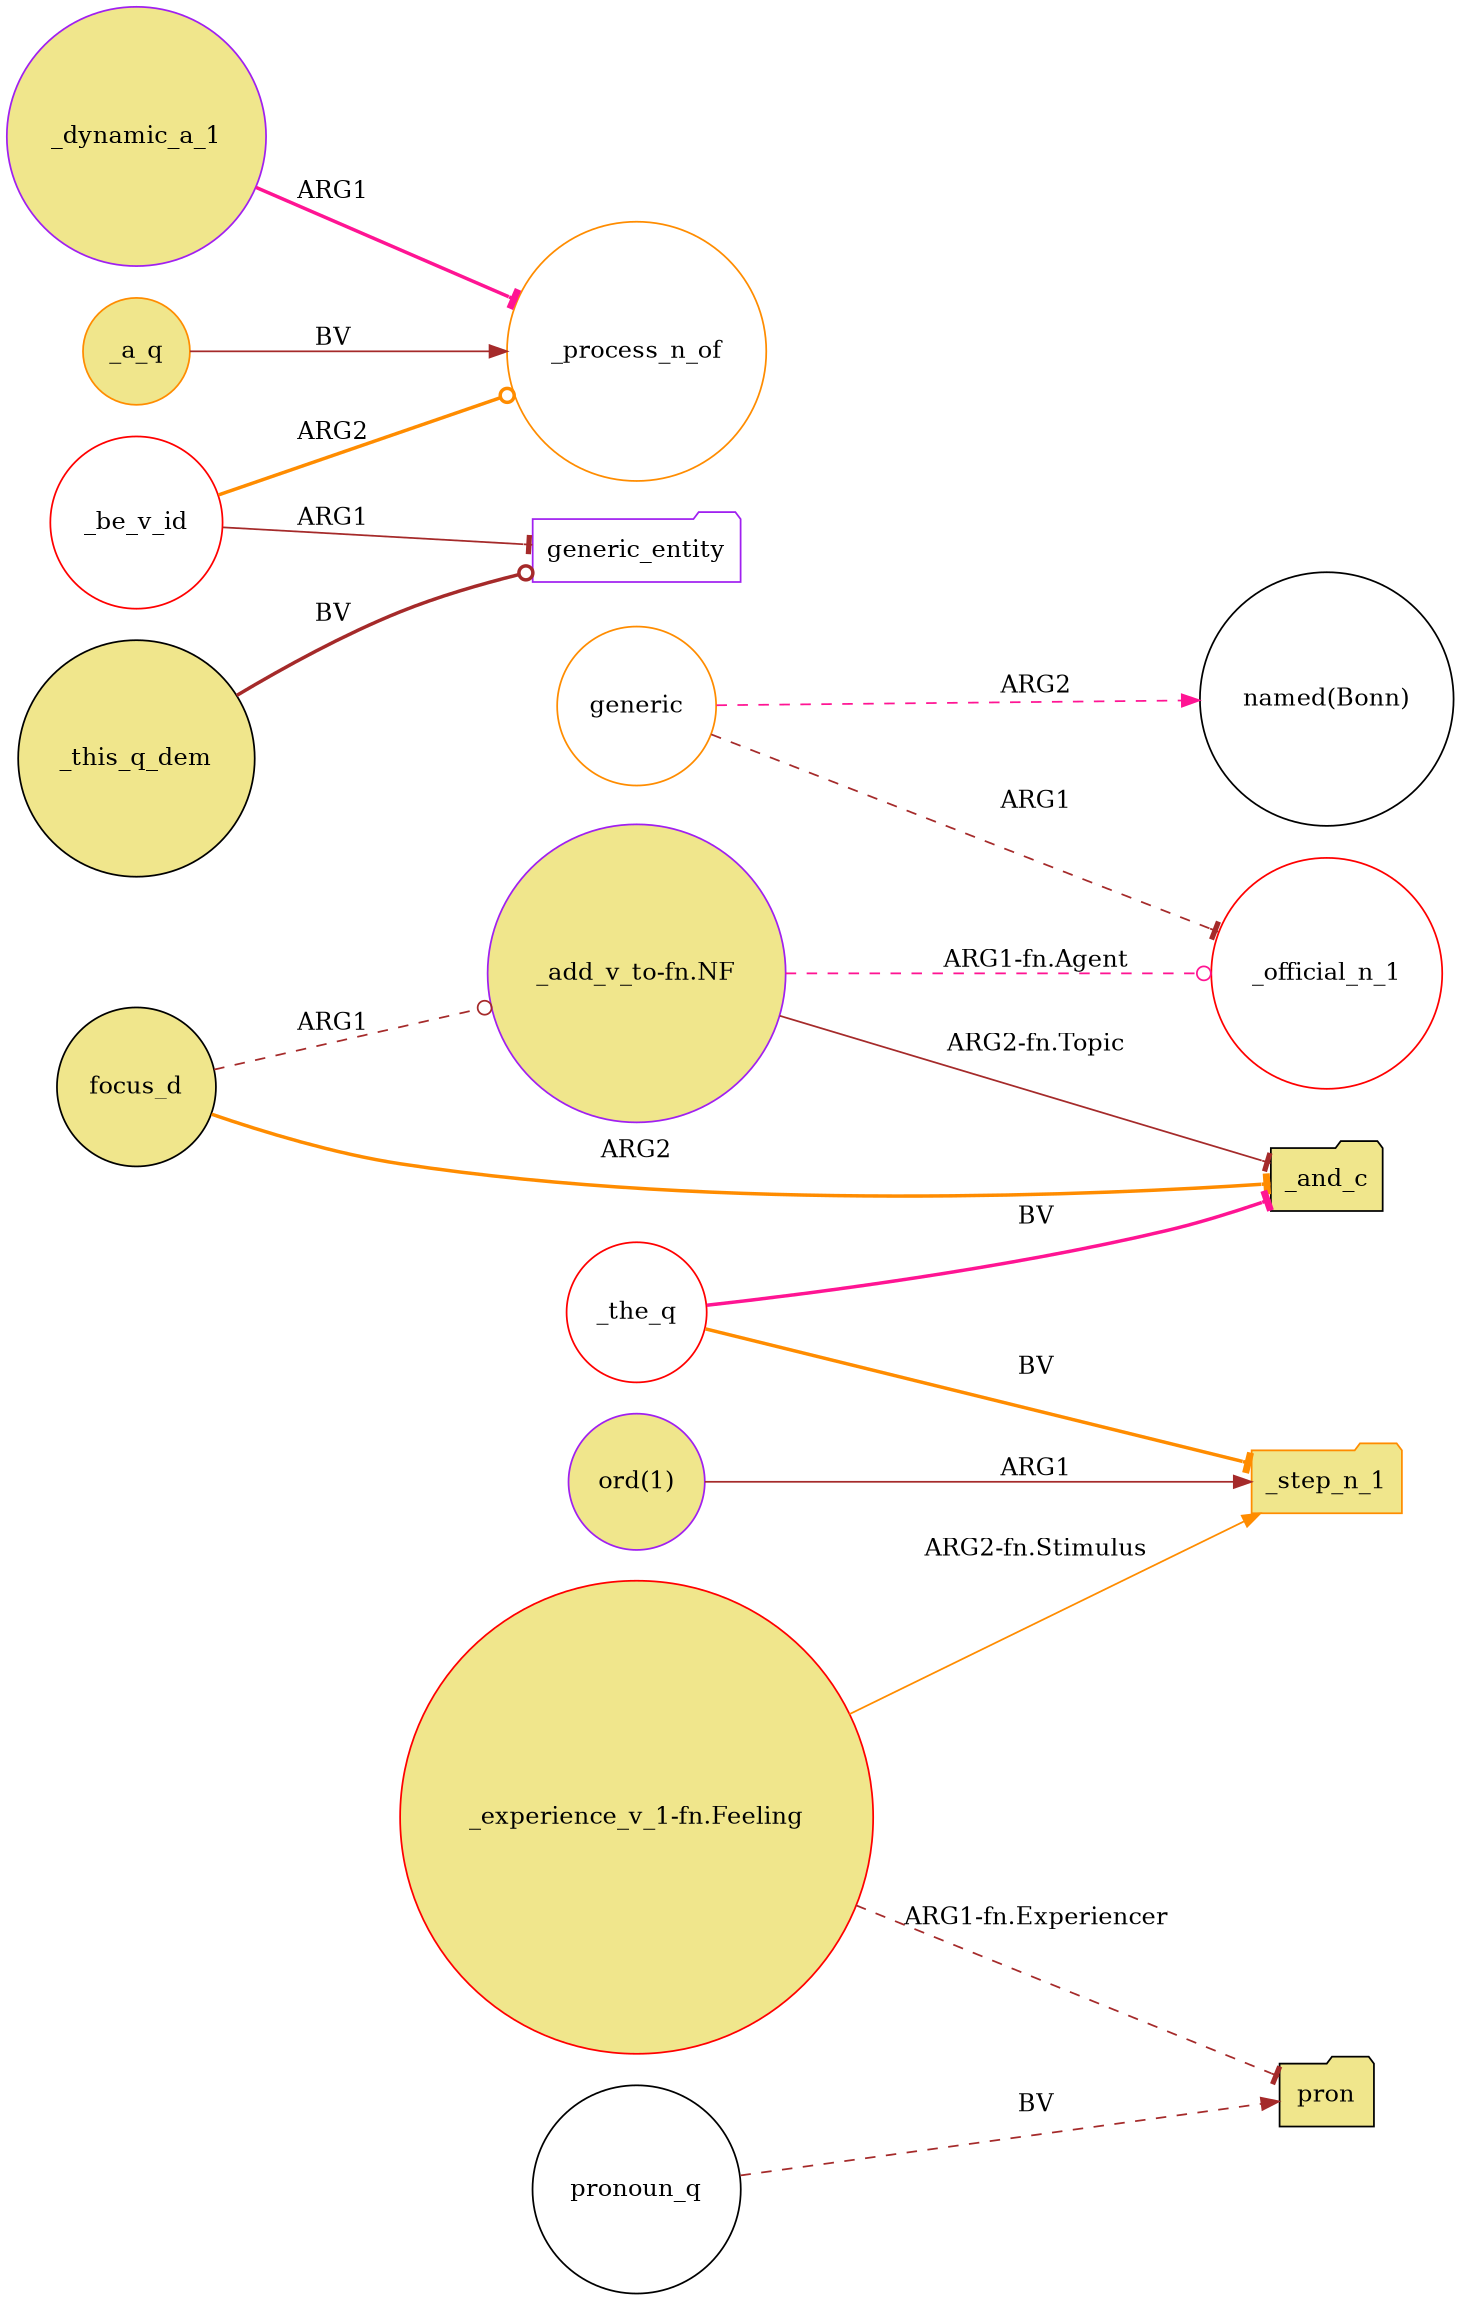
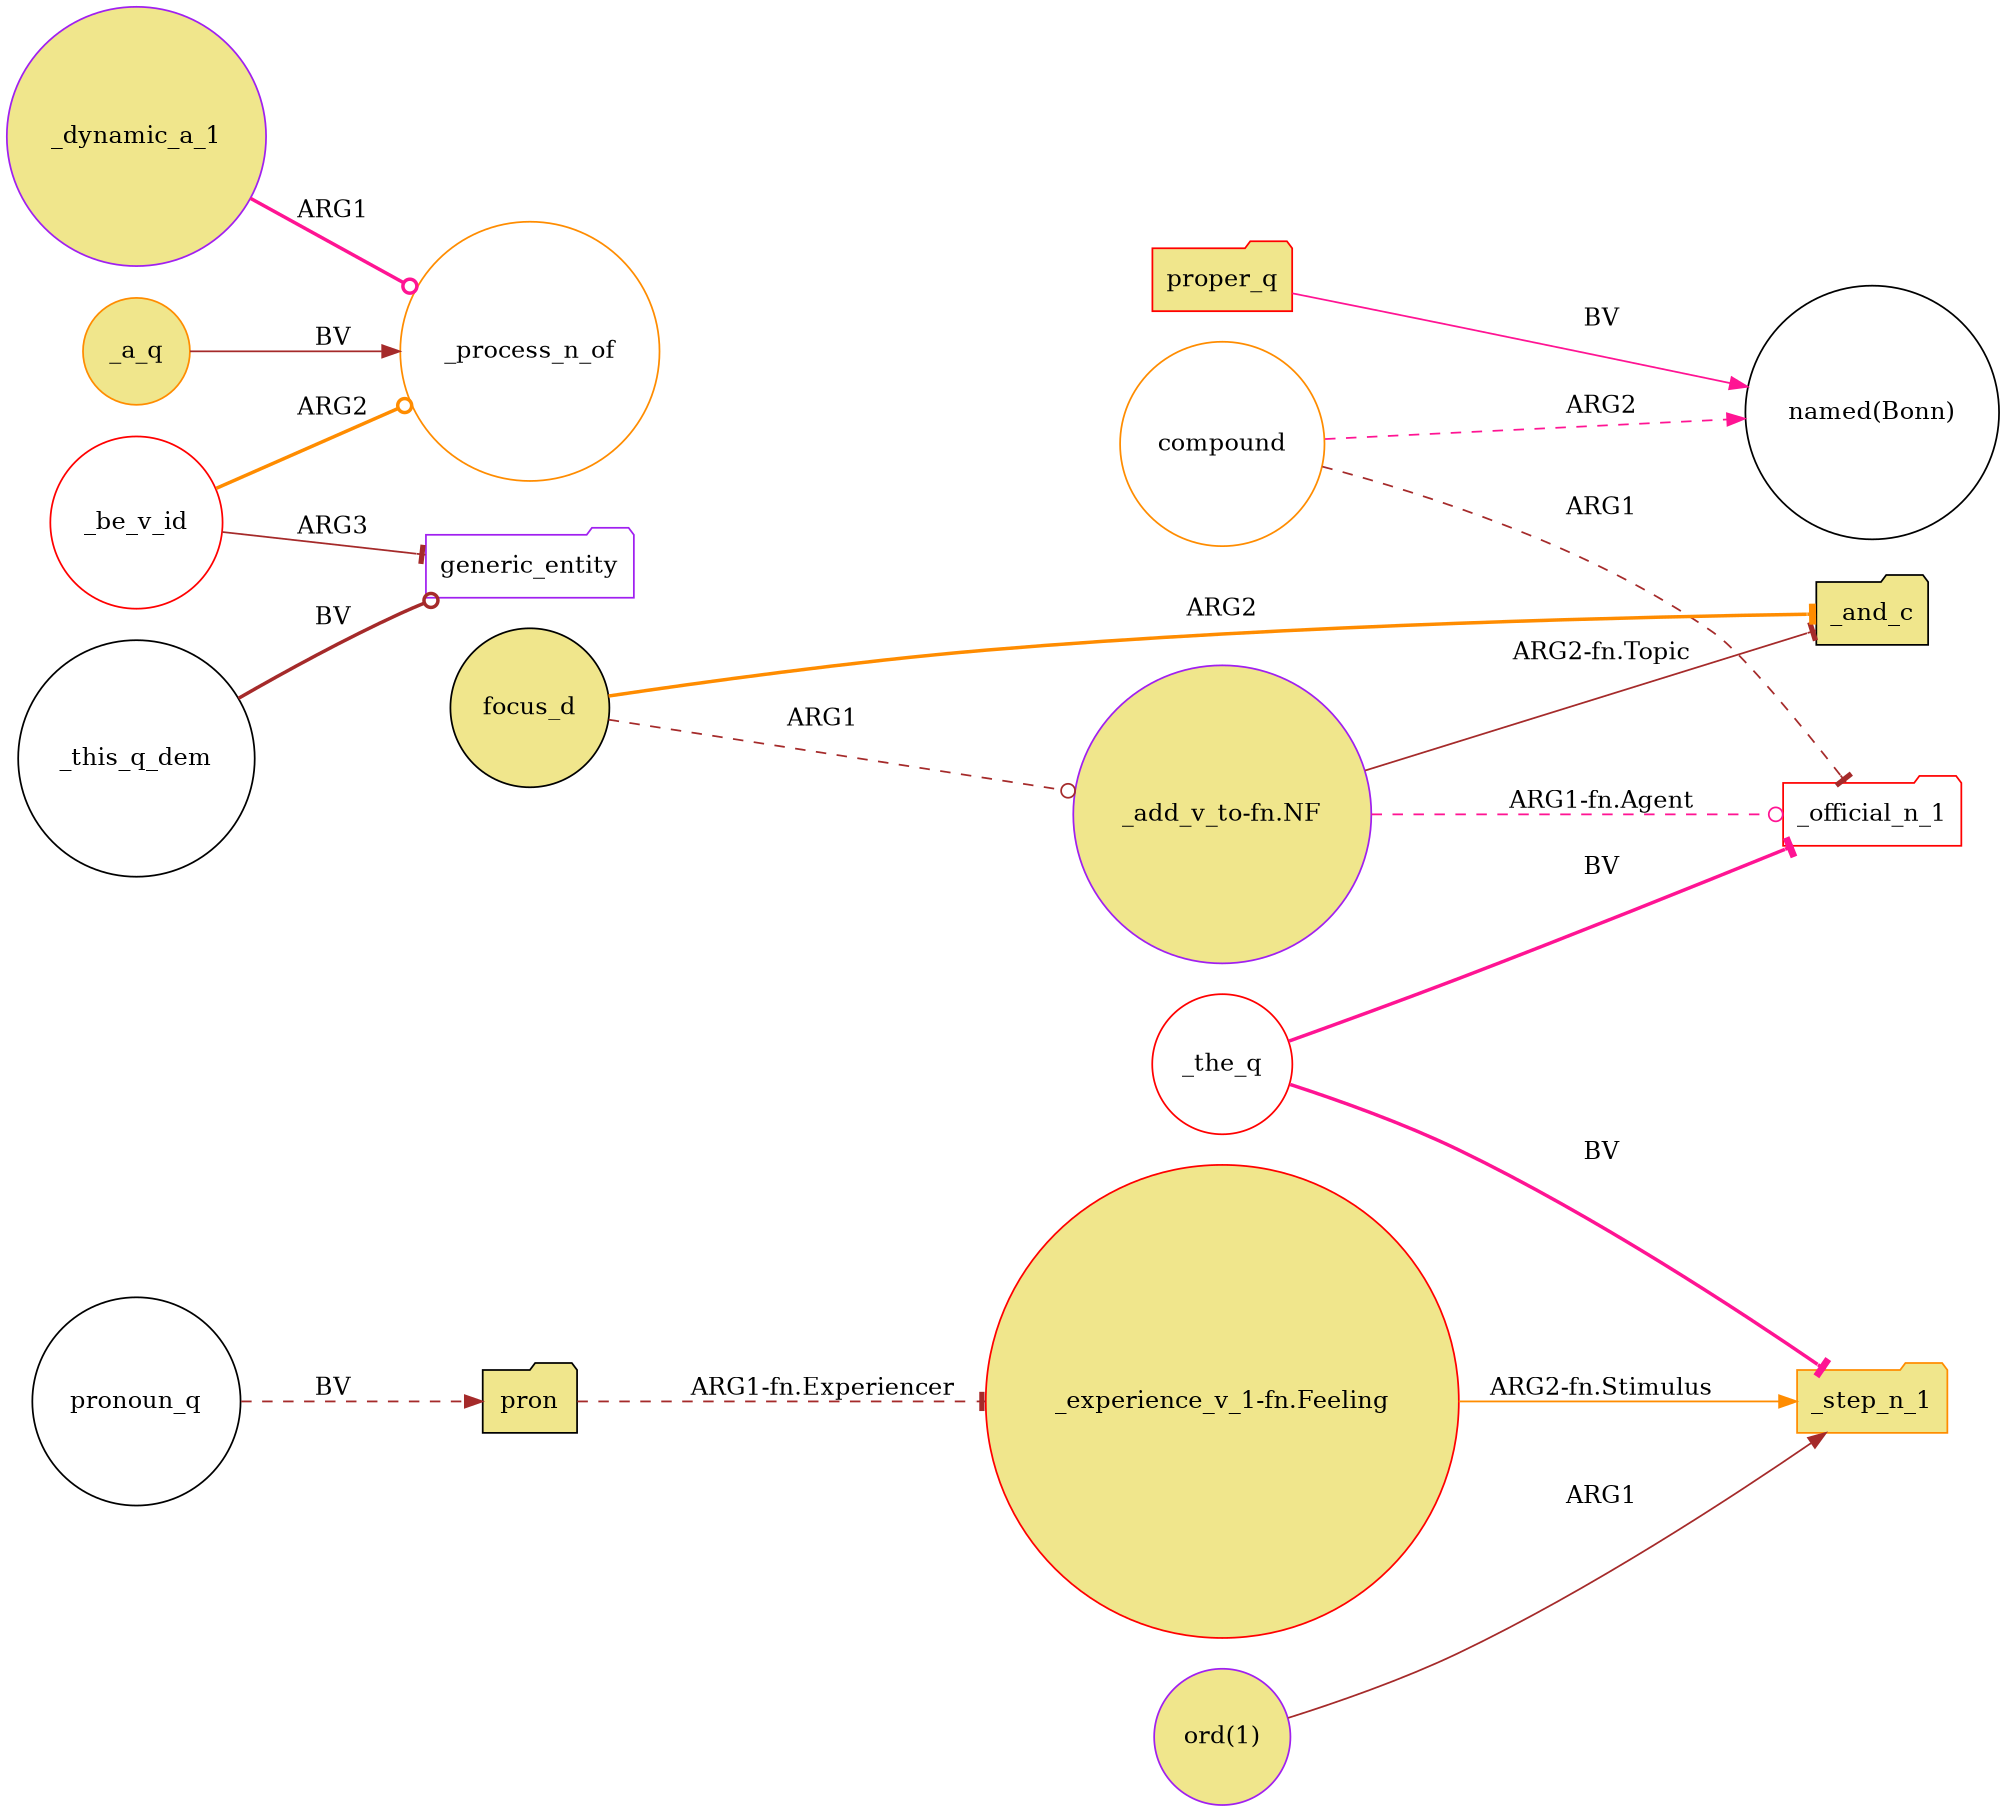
(382, 242) -> (327, 241)
none -> (1222, 280)
(333, 518) -> (333, 527)
(637, 706) -> (1222, 444)
(136, 758) -> (136, 758)
(1327, 973) -> (1872, 814)
(987, 1266) -> (1538, 948)
(974, 1395) -> (1564, 1205)
(1064, 1989) -> (777, 1401)
